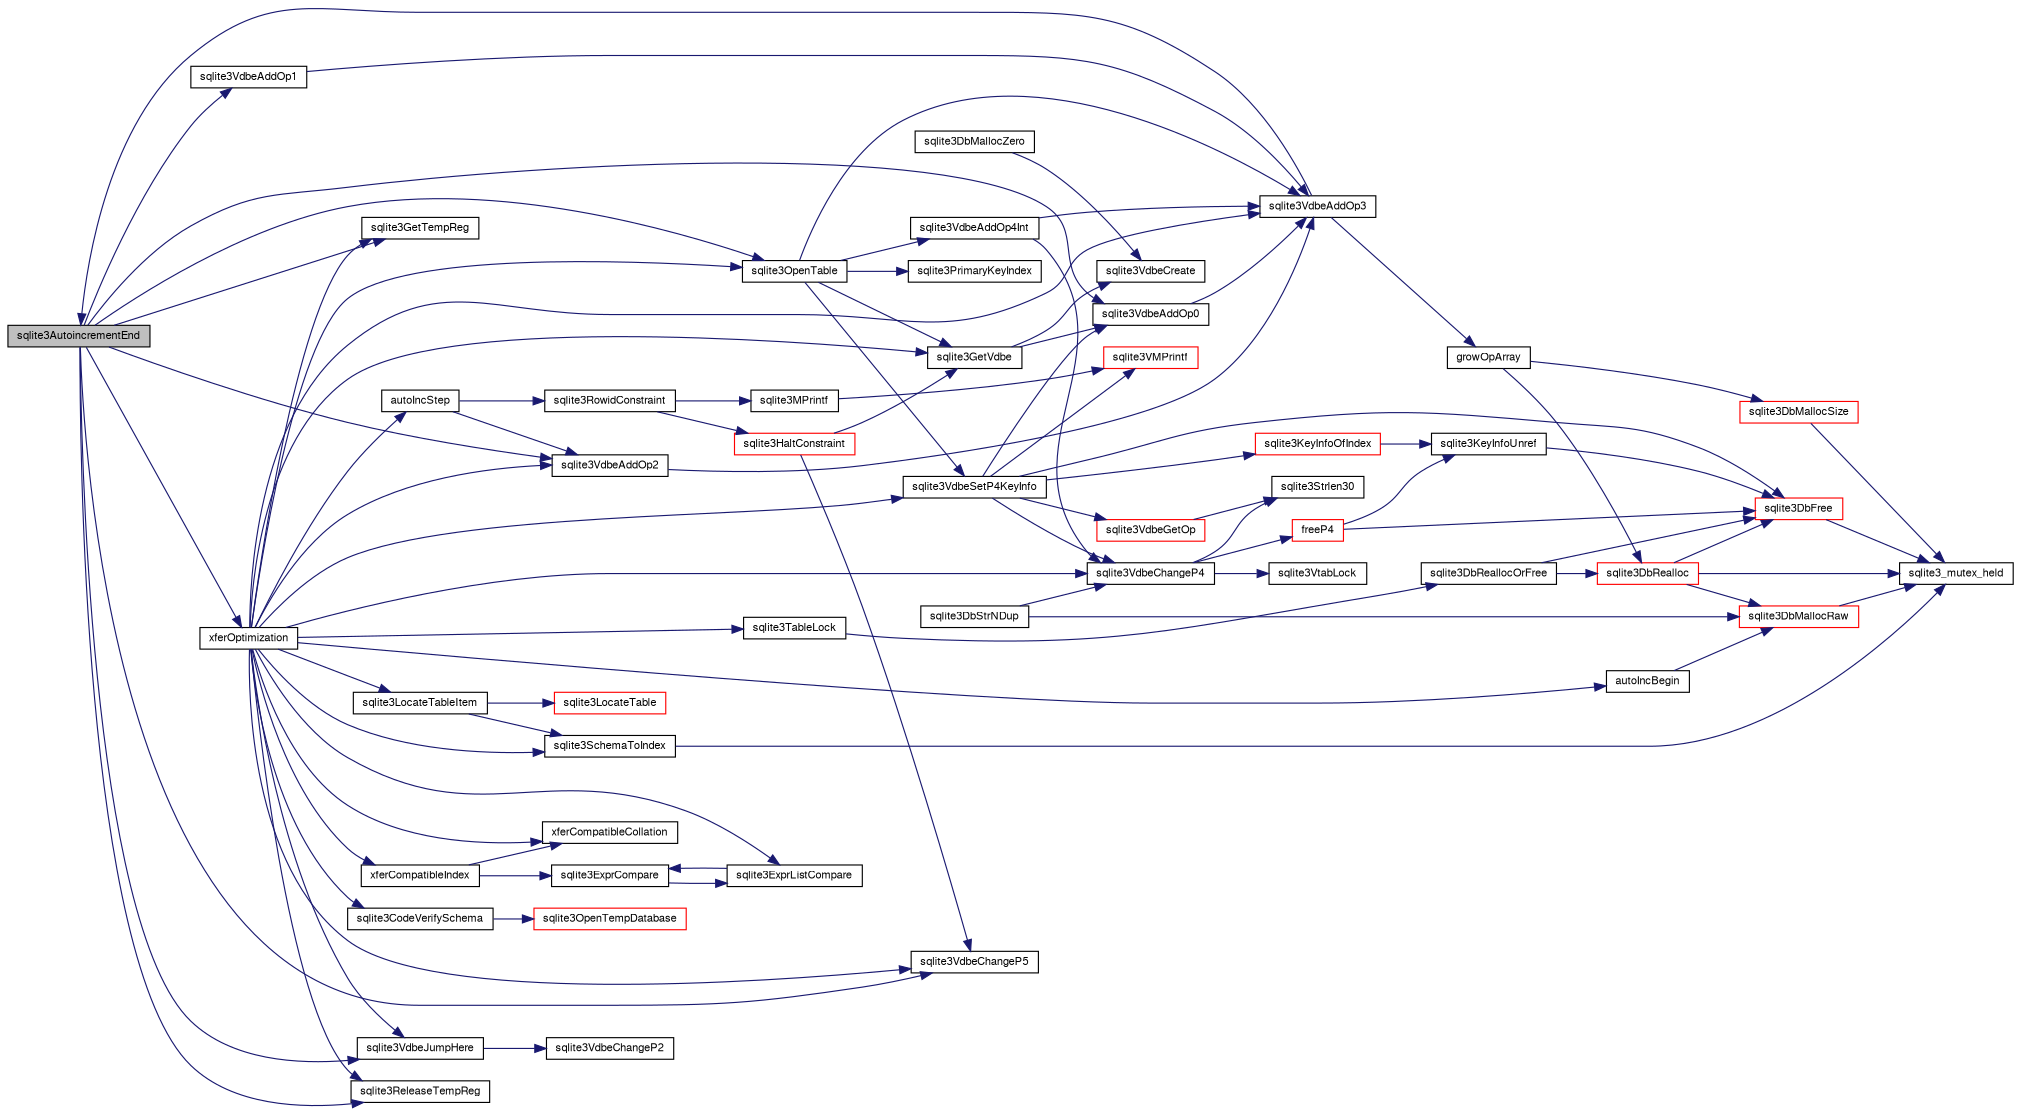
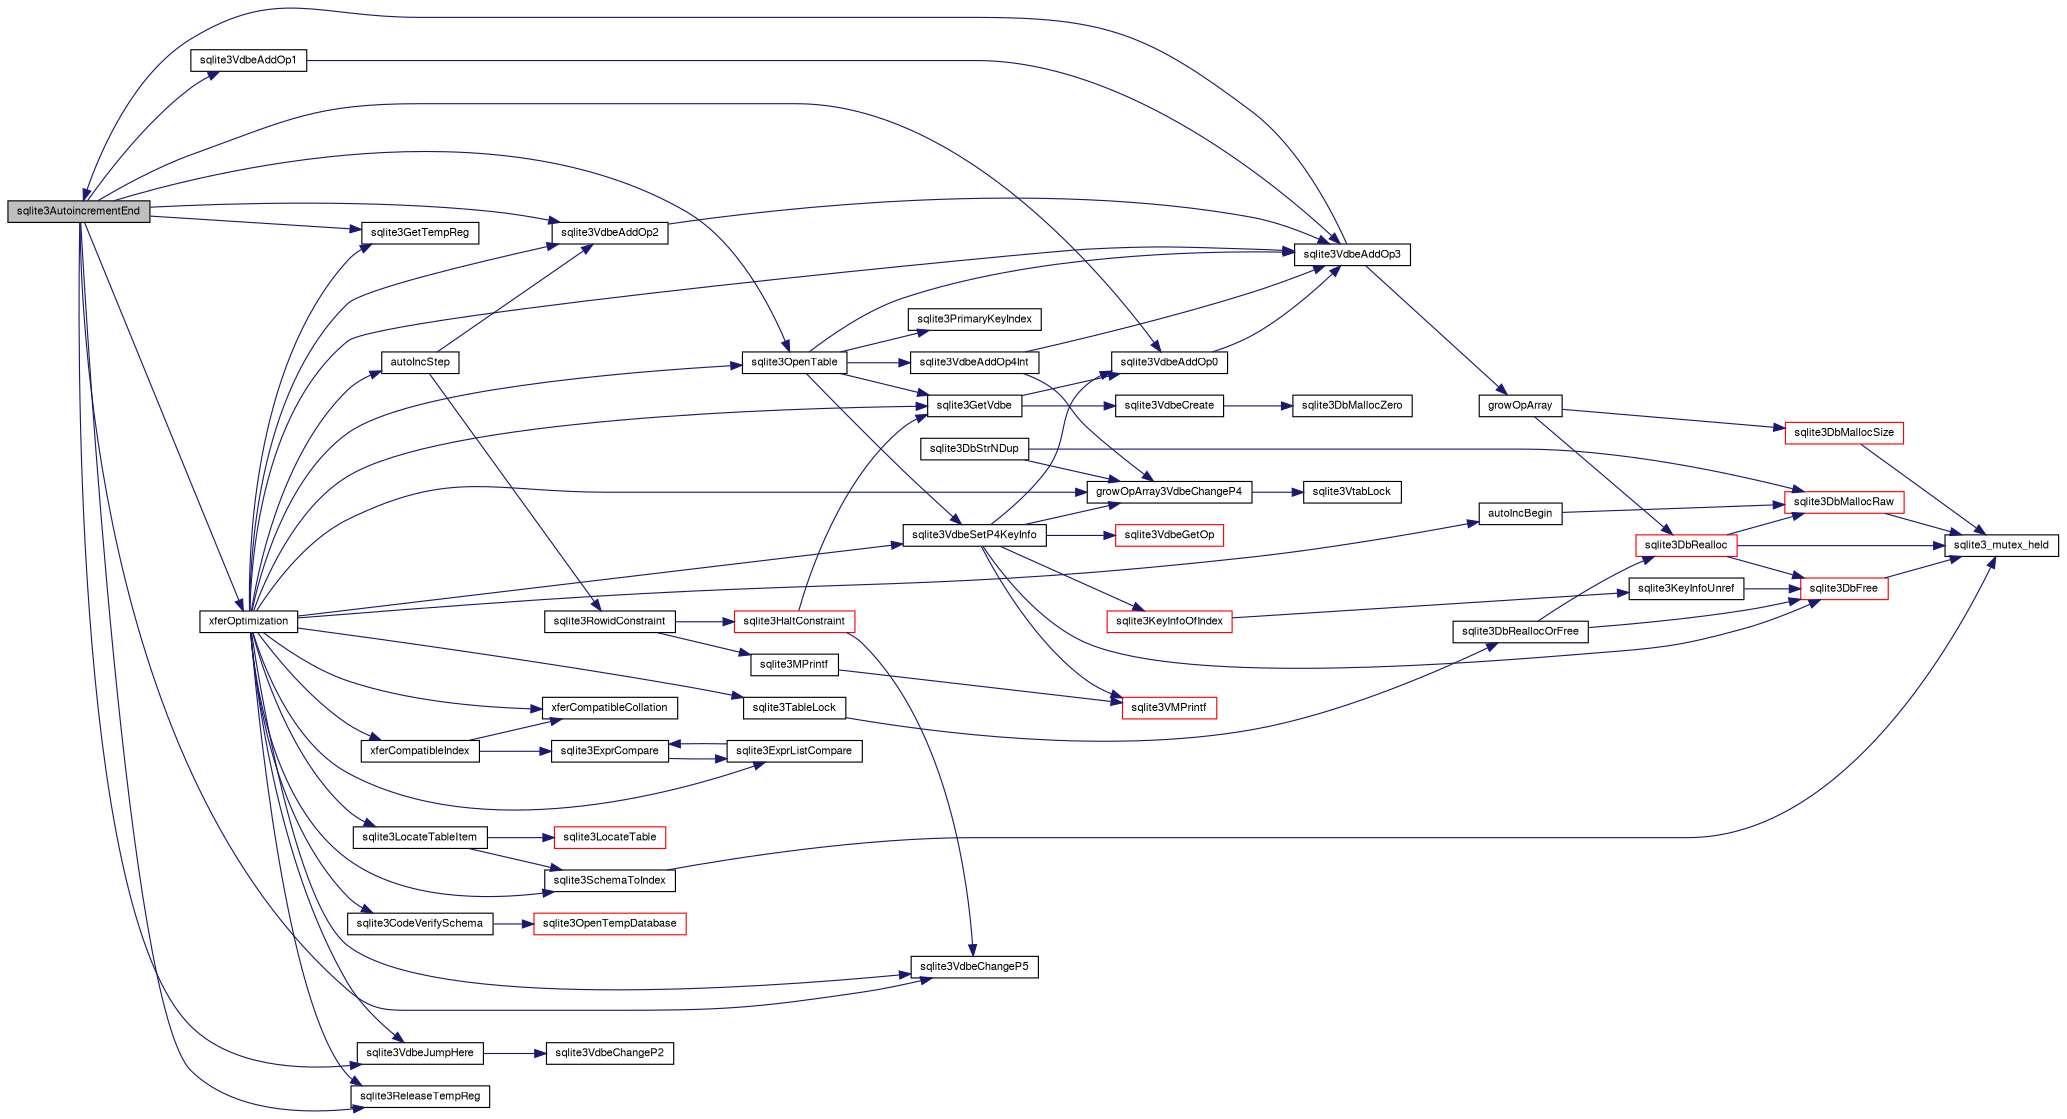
(1079, 194) -> (1253, 406)
(1318, 487) -> none
(1318, 530) -> none
(1151, 574) -> (1170, 492)
